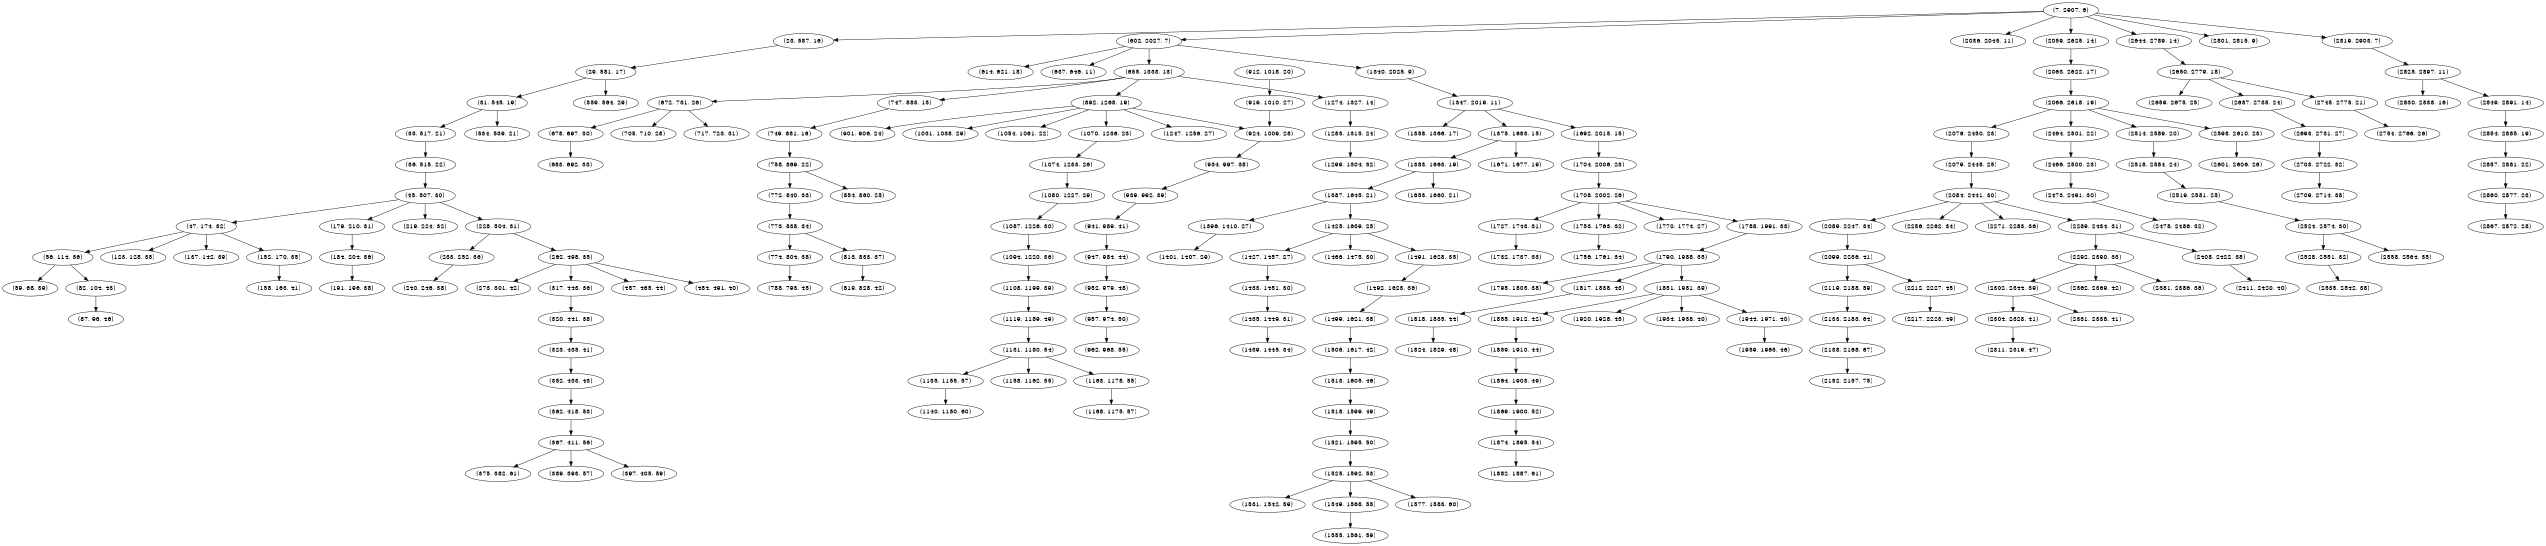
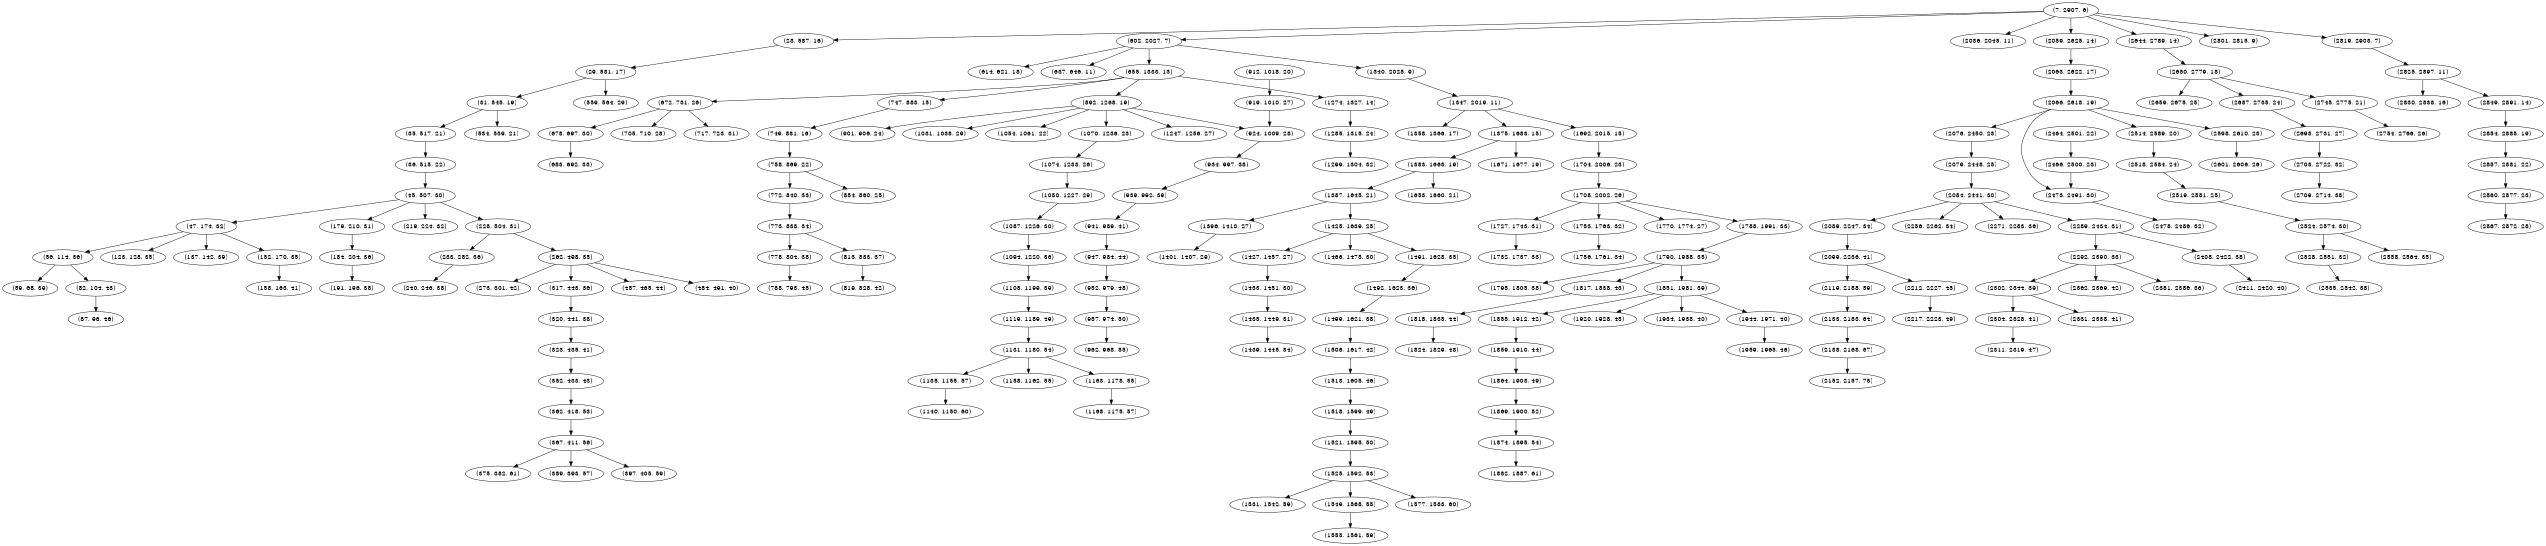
(2071, 116) -> (2022, 147)
(790, 258) -> (790, 258)
